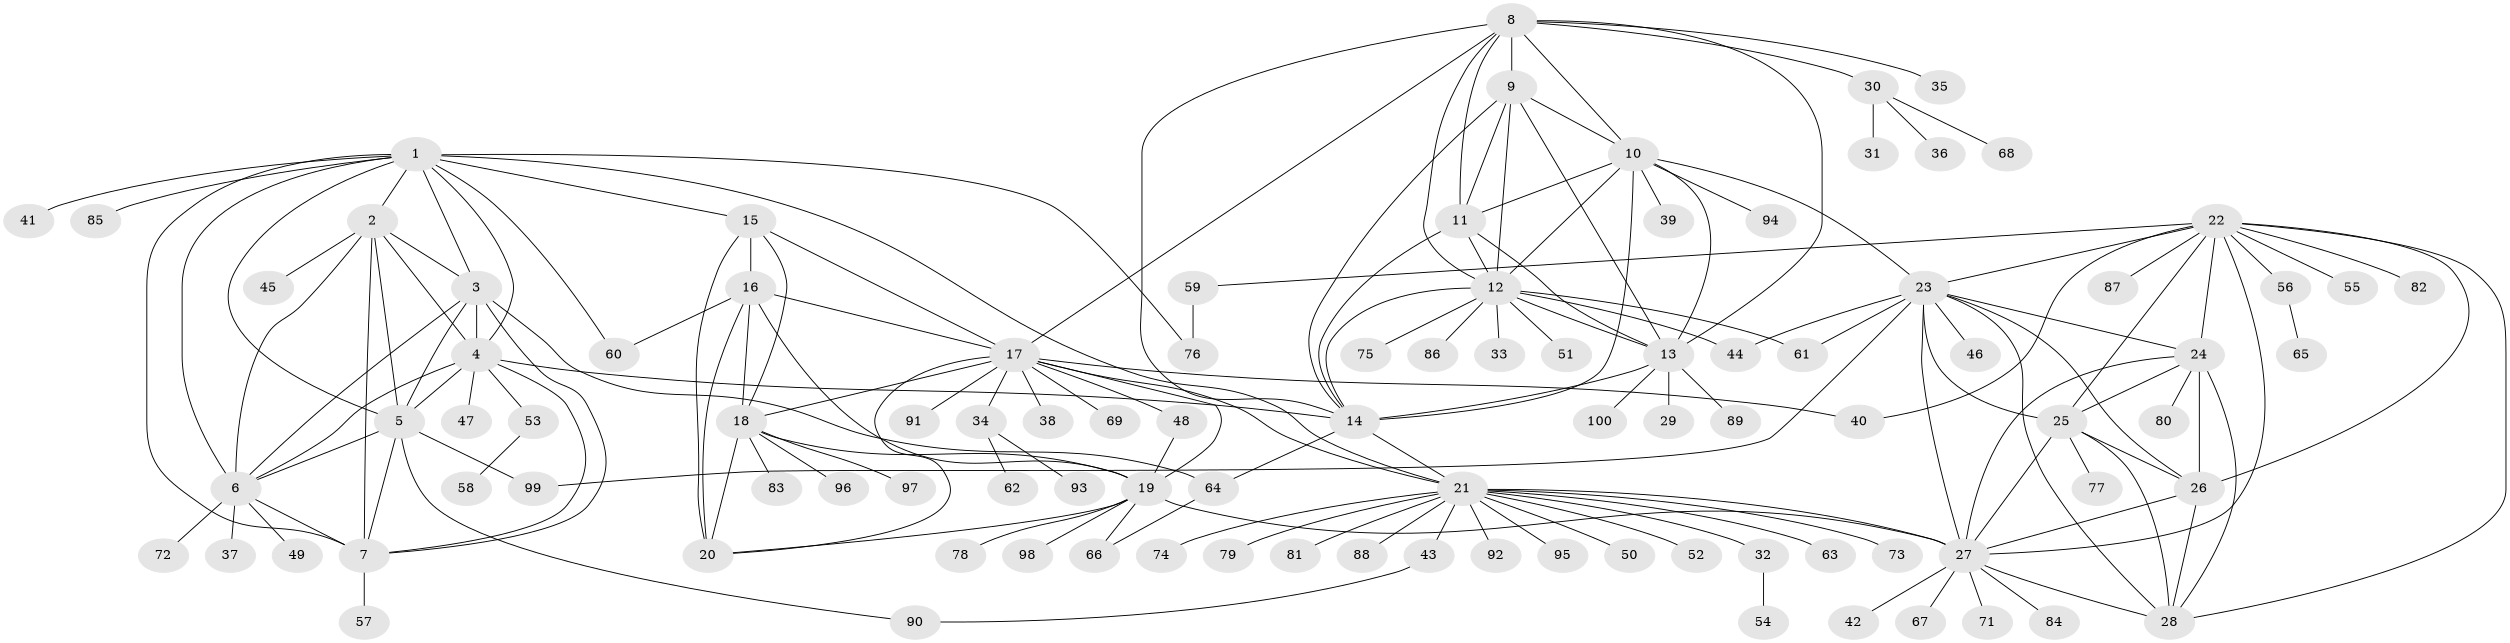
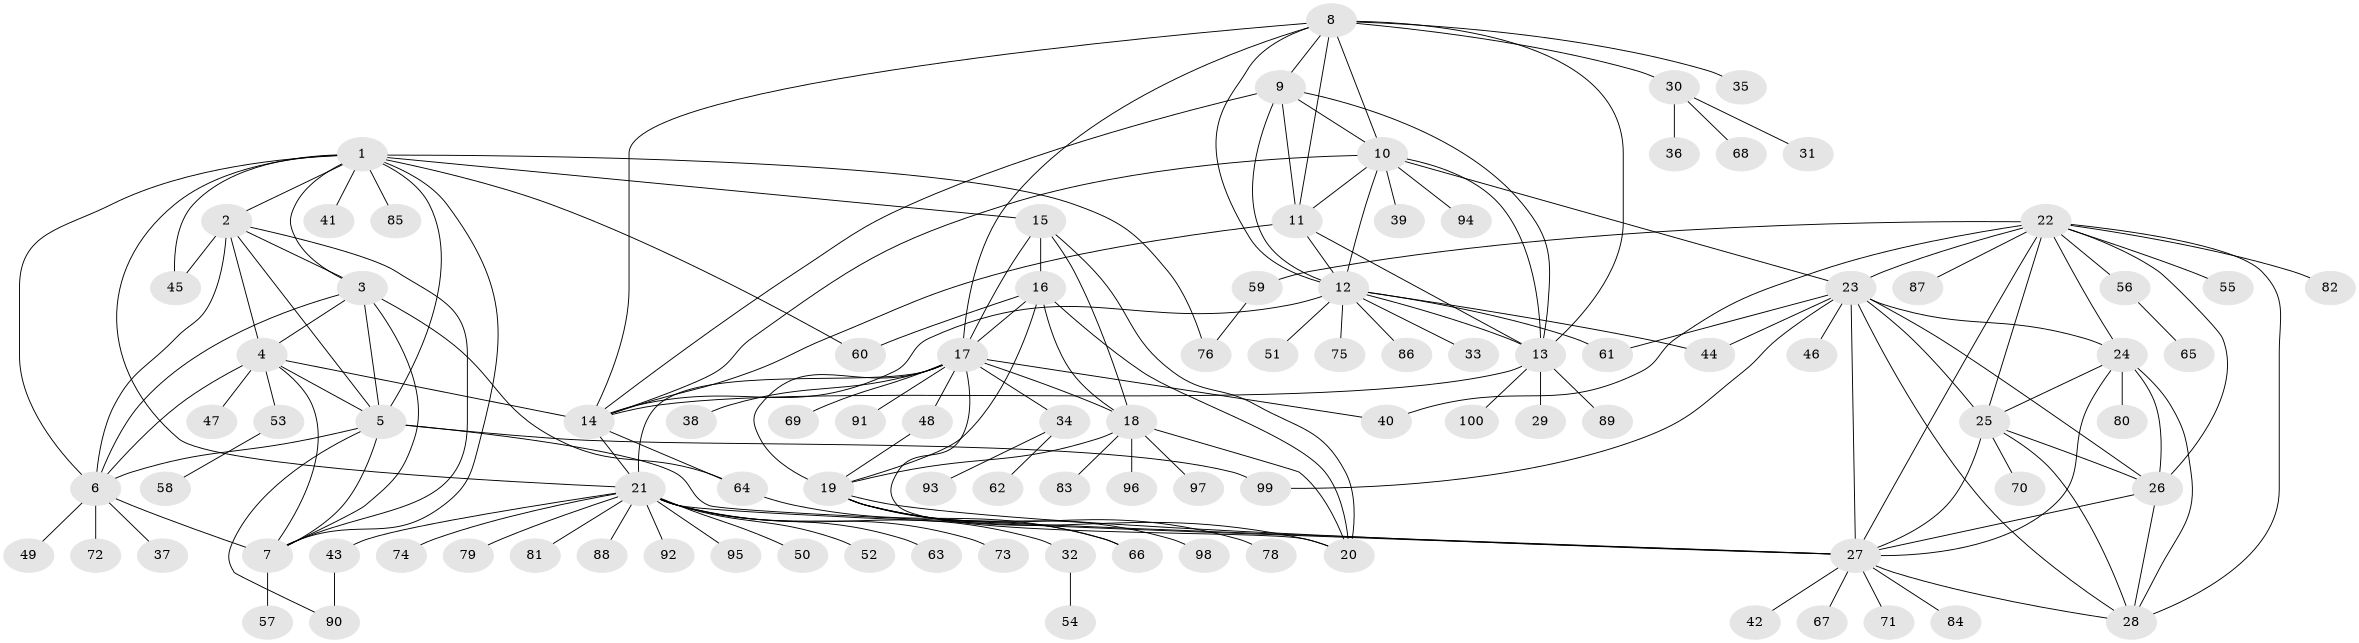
(499, 246) -> (213, 188)
(2097, 489) -> (2020, 489)
none -> (1109, 527)
